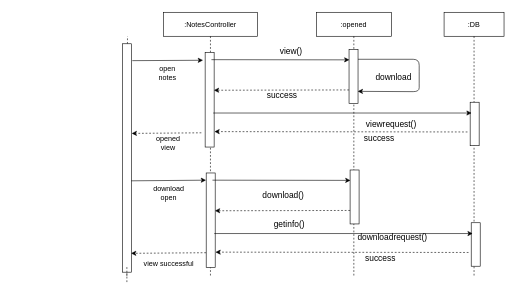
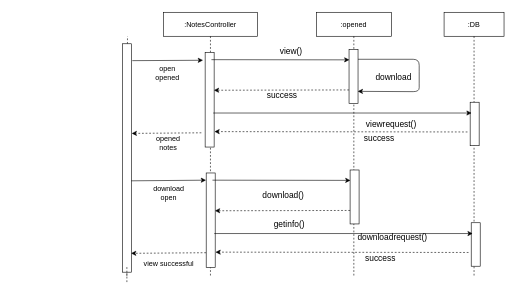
(168, 73) -> (168, 73)
(168, 143) -> (168, 143)
